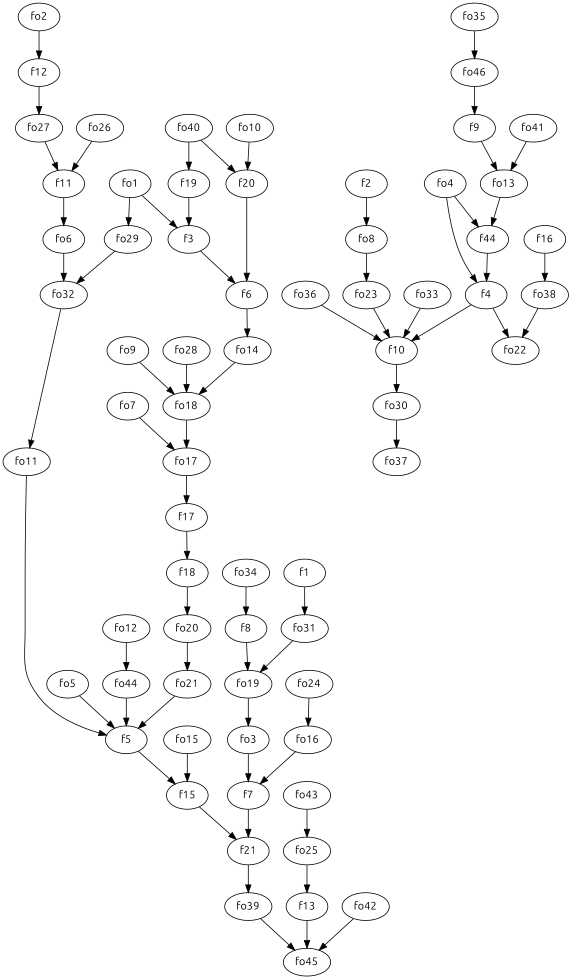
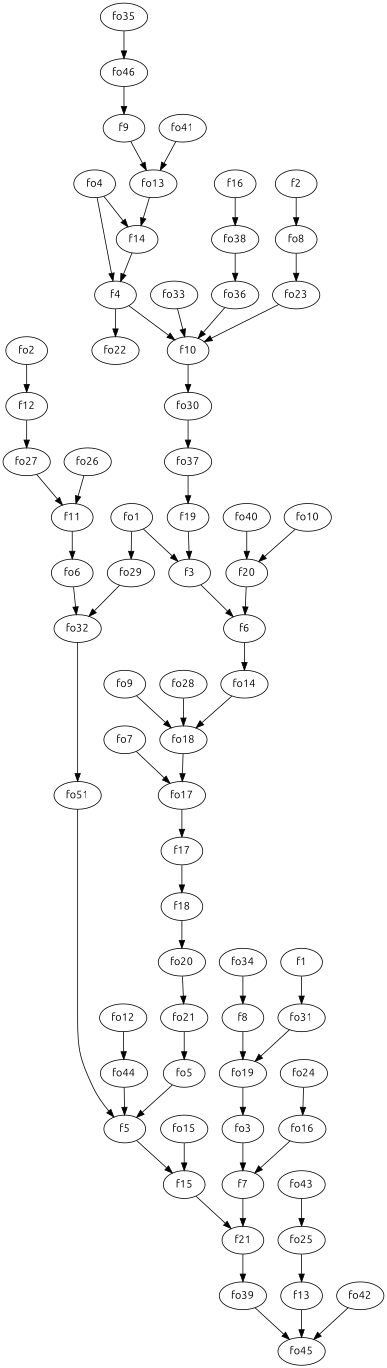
(189, 152) -> (188, 486)
(488, 239) -> (137, 239)
(532, 319) -> (235, 263)
(27, 462) -> (78, 795)
(159, 710) -> (184, 1042)
